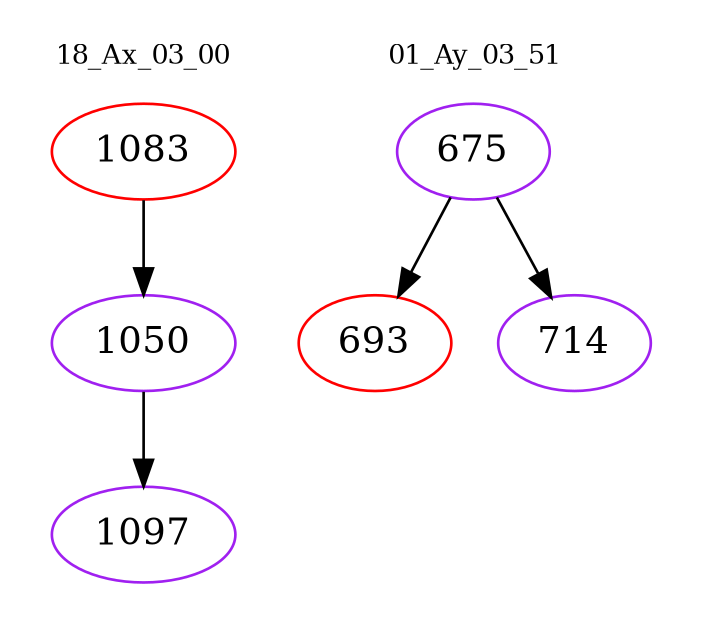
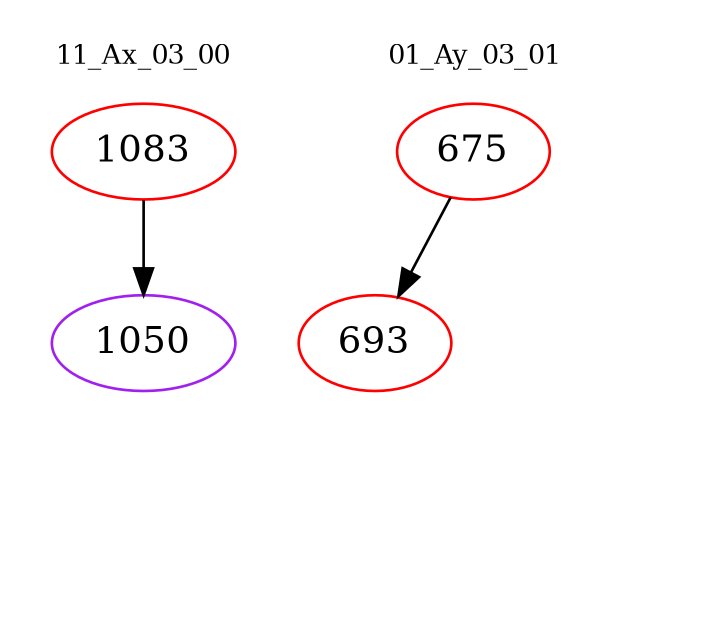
(144, 57) -> (144, 57)
(475, 57) -> (475, 57)
(473, 152) -> (473, 152)
(574, 343) -> none
(144, 535) -> none
